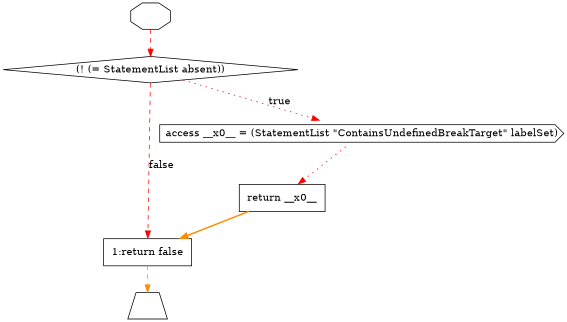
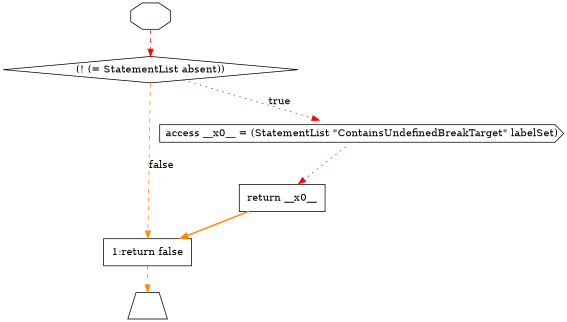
(149, 157) -> (149, 157)
